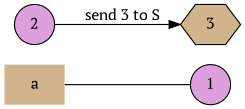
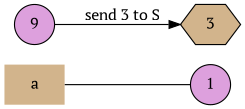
(35, 25) -> (35, 25)
